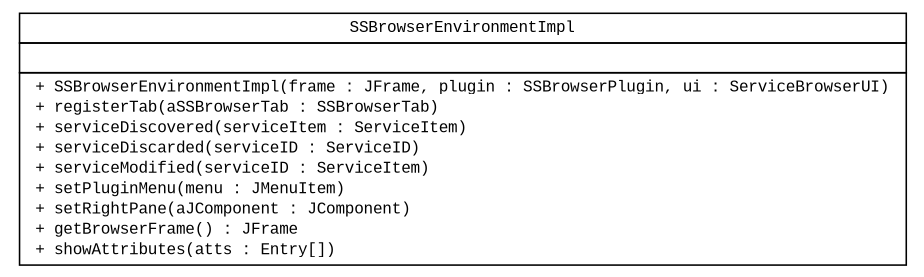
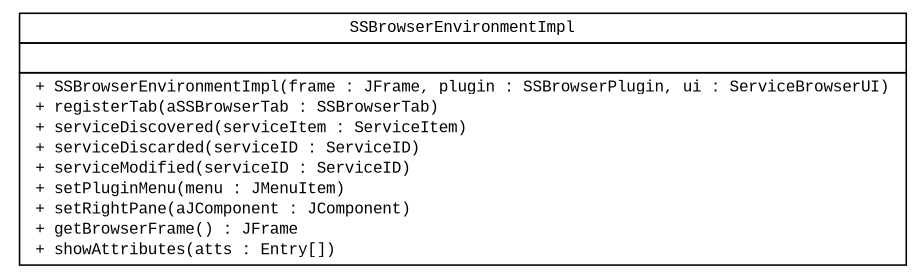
(233, 168) -> (224, 168)
